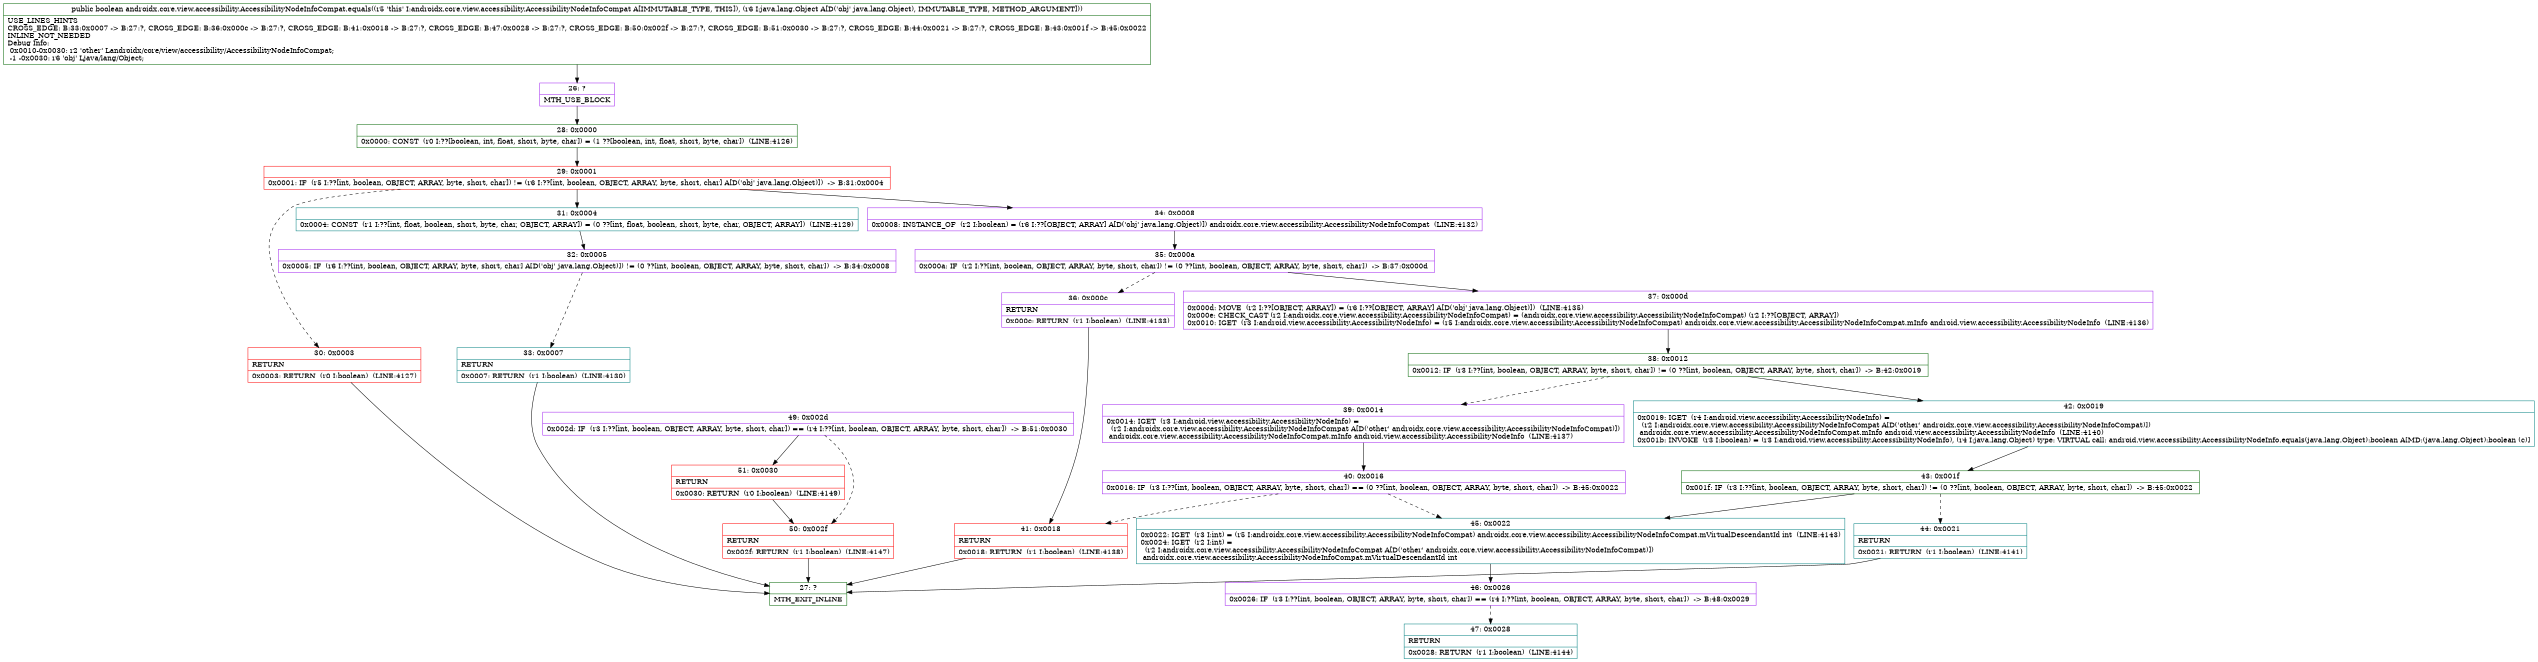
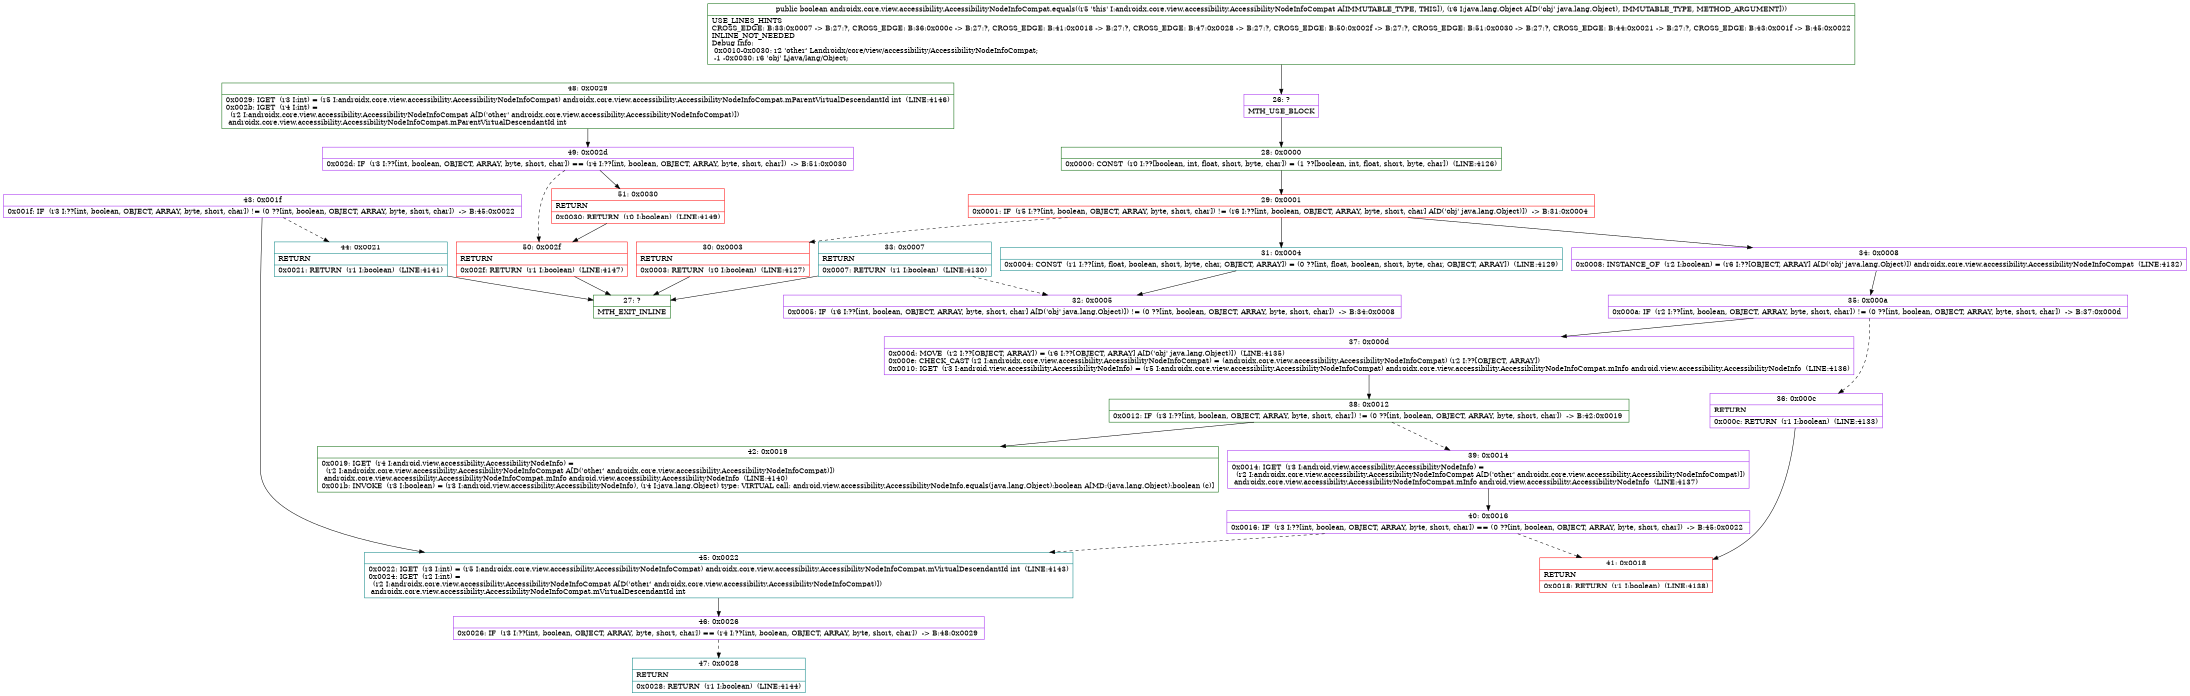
none -> (588, 106)
(567, 308) -> (1008, 285)
(2084, 424) -> (768, 469)
(2000, 458) -> none
(1940, 482) -> (262, 206)
(909, 571) -> none
